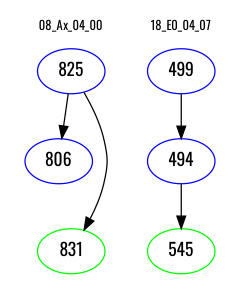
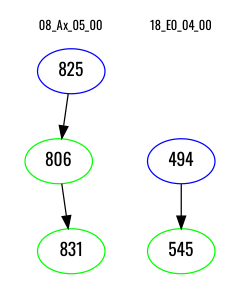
(71, 27) -> (71, 27)
(181, 27) -> (181, 27)
(181, 71) -> none
(107, 155) -> (64, 200)
(59, 161) -> (59, 161)
